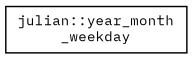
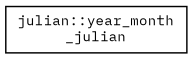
(96, 30) -> (96, 30)
